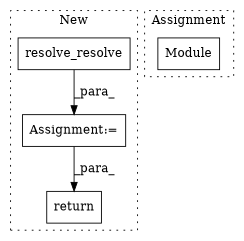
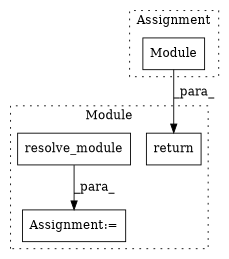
(74, 21) -> (109, 116)
(74, 54) -> (74, 149)
(74, 164) -> (174, 97)
